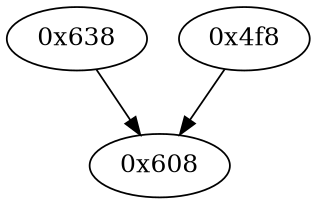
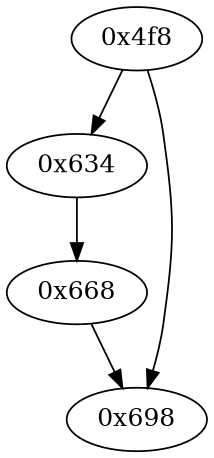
(77, 39) -> (77, 293)
none -> (77, 166)
(160, 166) -> (137, 419)
